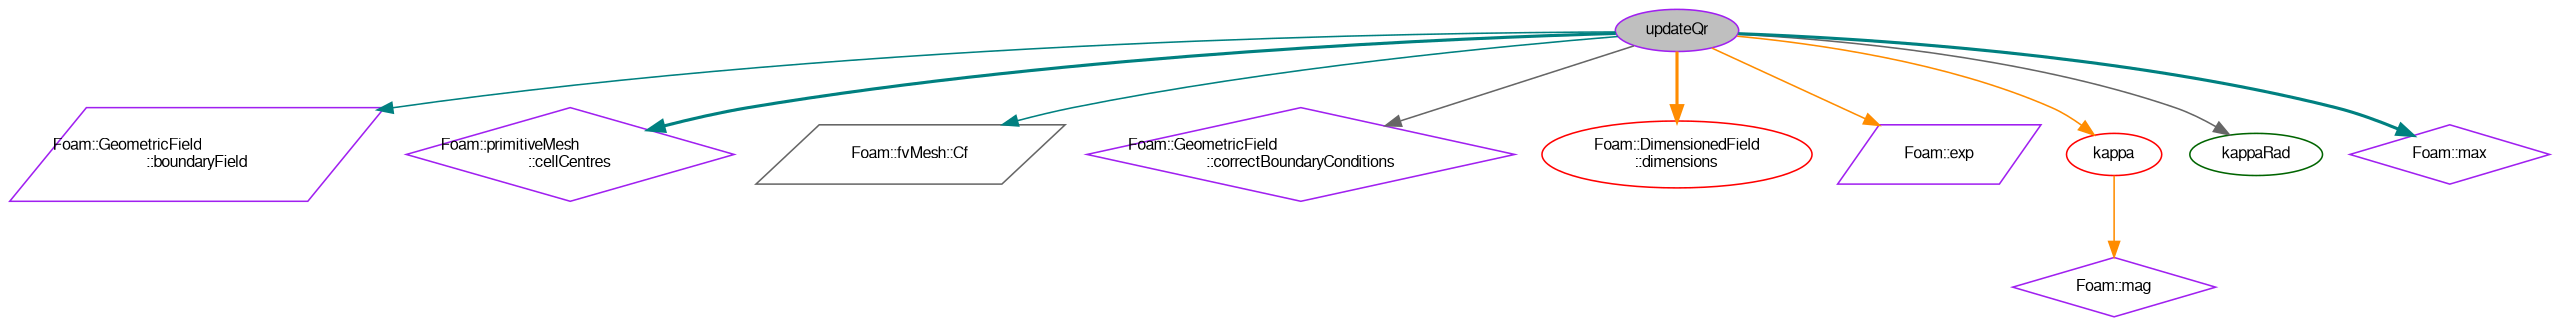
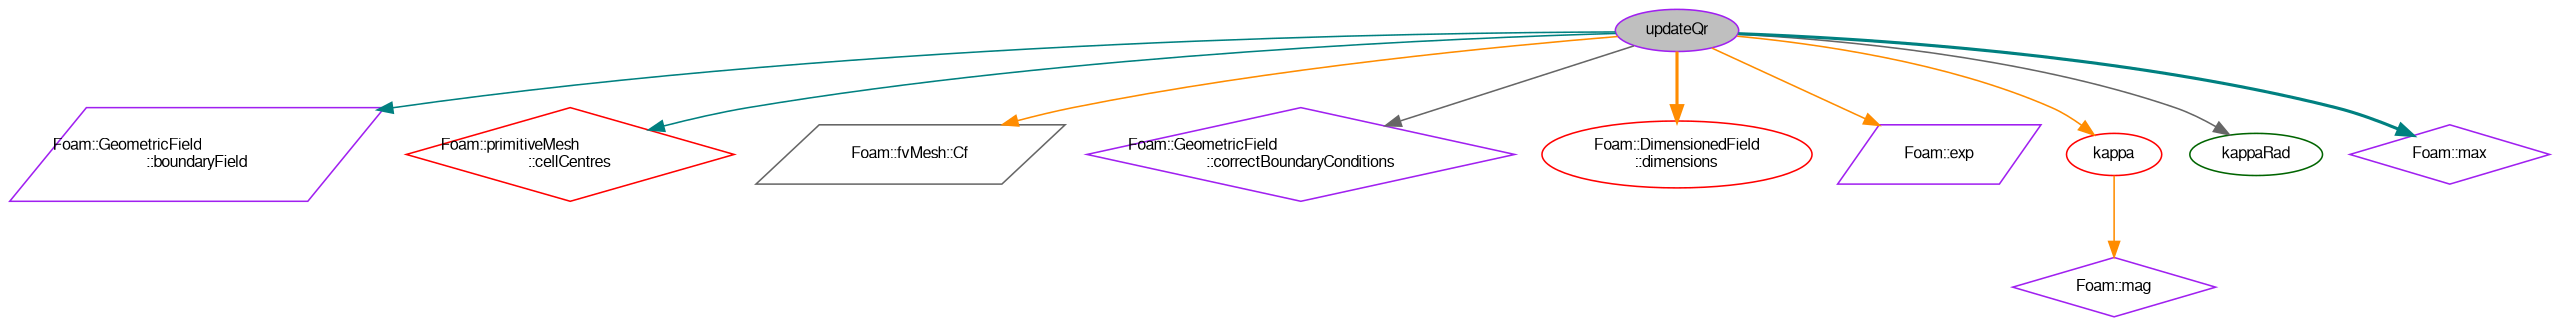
(1138, 61) -> (1138, 61)
(1316, 68) -> (1316, 68)
(570, 154) -> (570, 154)
